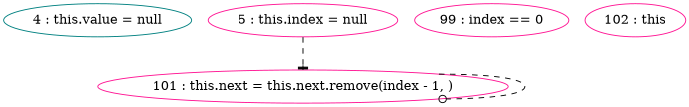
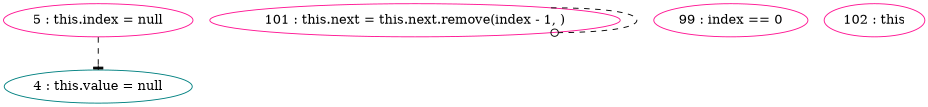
(303, 51) -> (98, 51)
